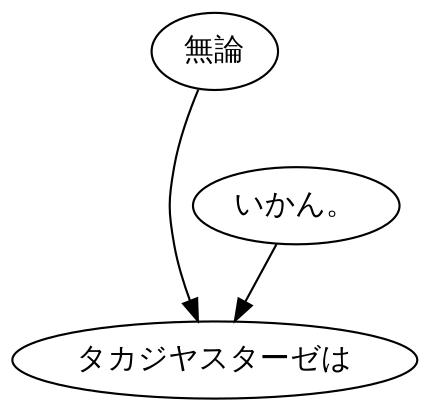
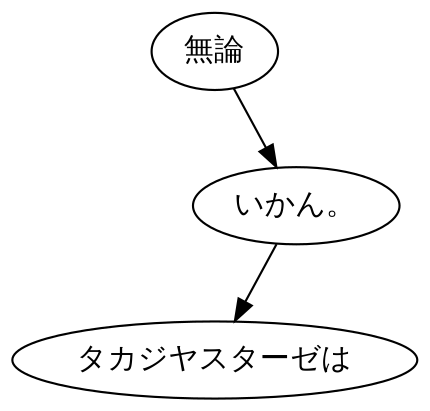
(170, 194) -> (250, 118)
